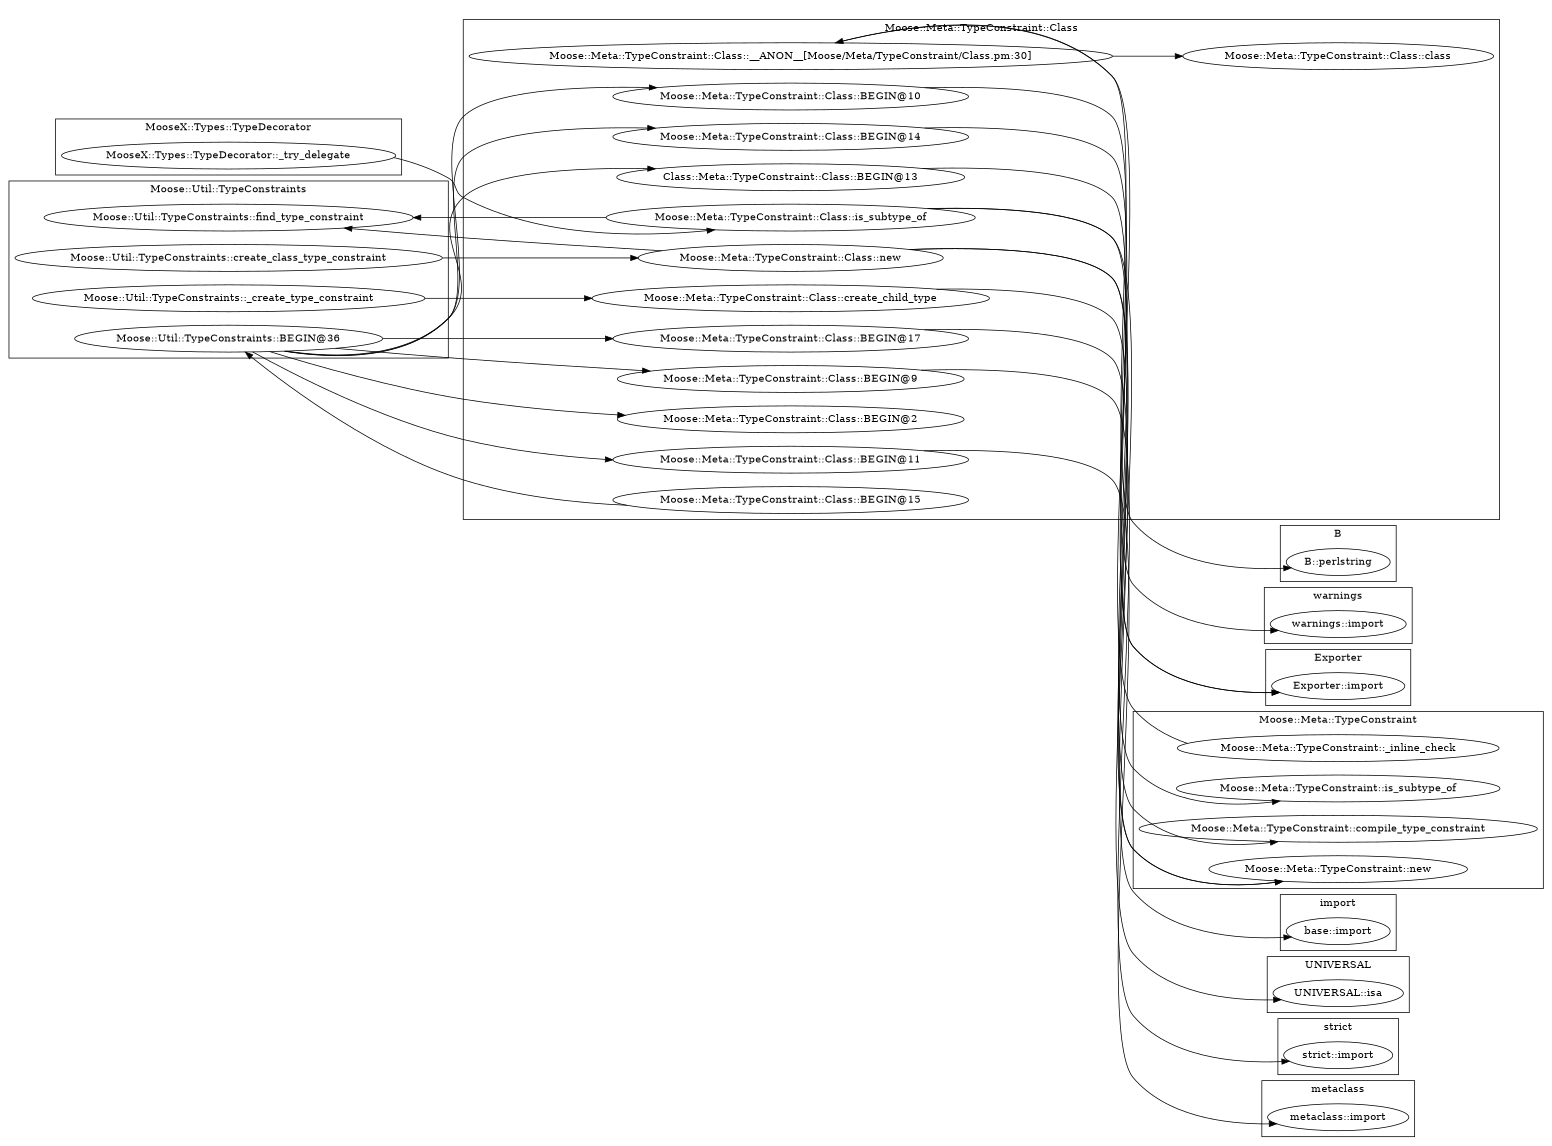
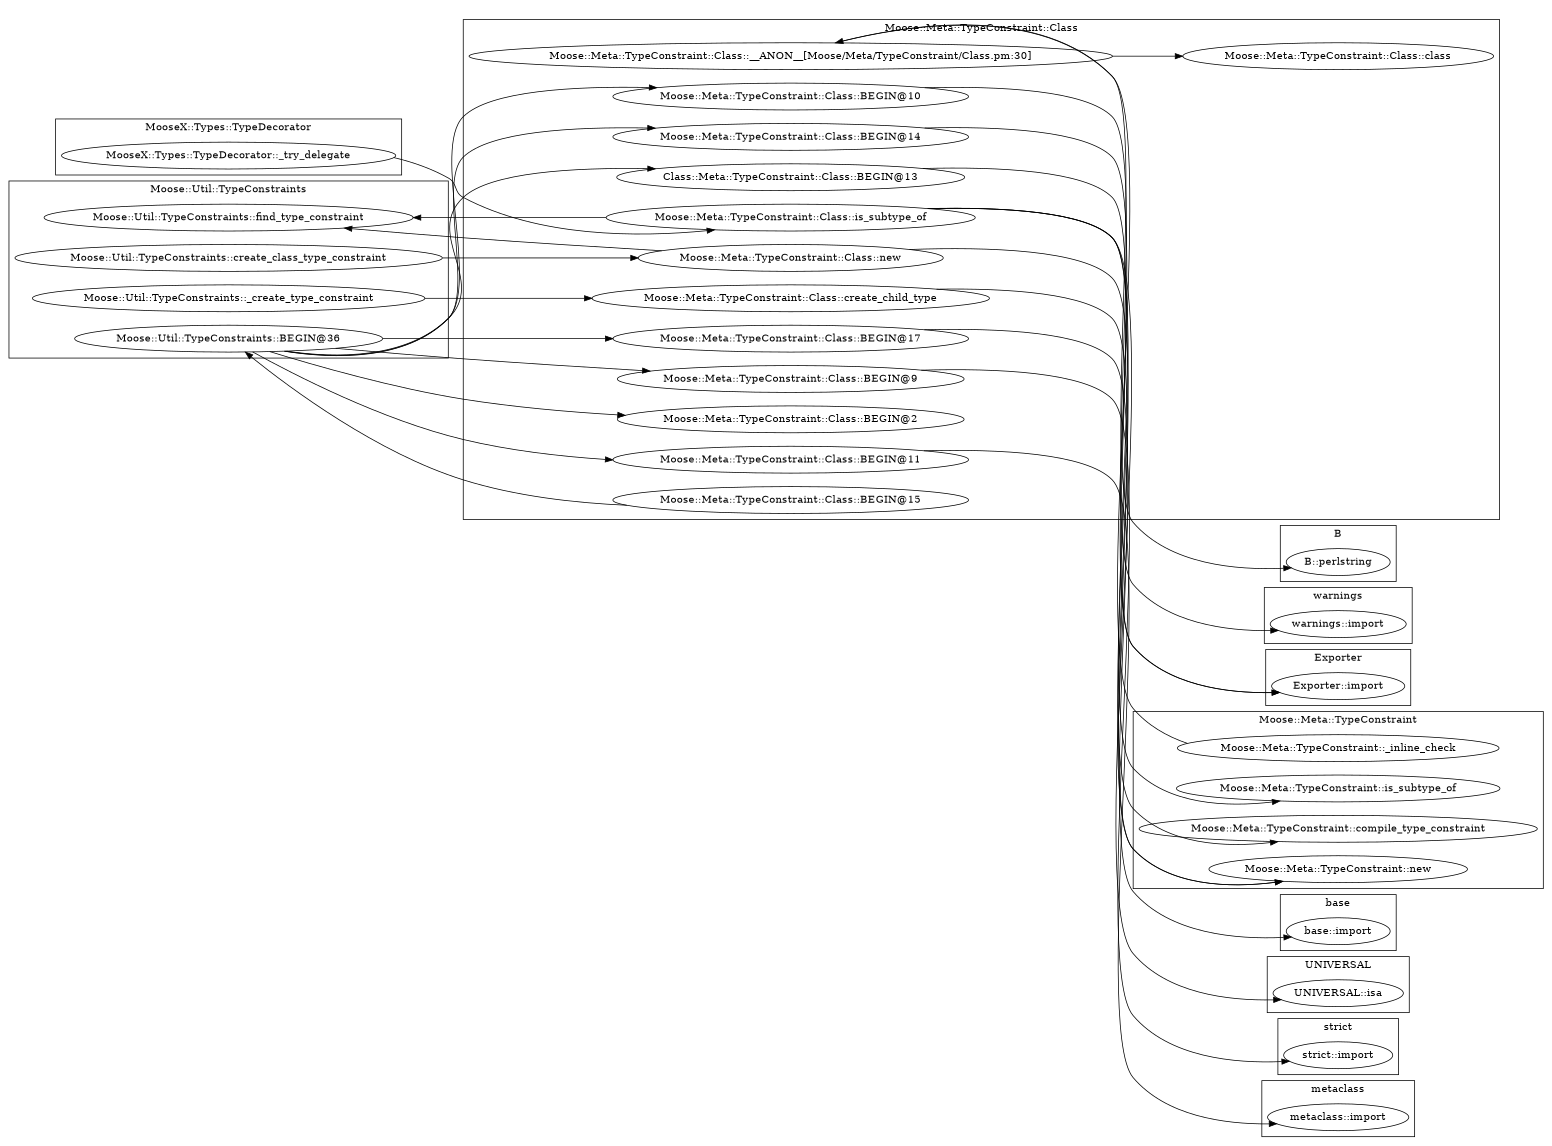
(1124, 513) -> (1124, 502)
(1338, 903) -> (1338, 903)
